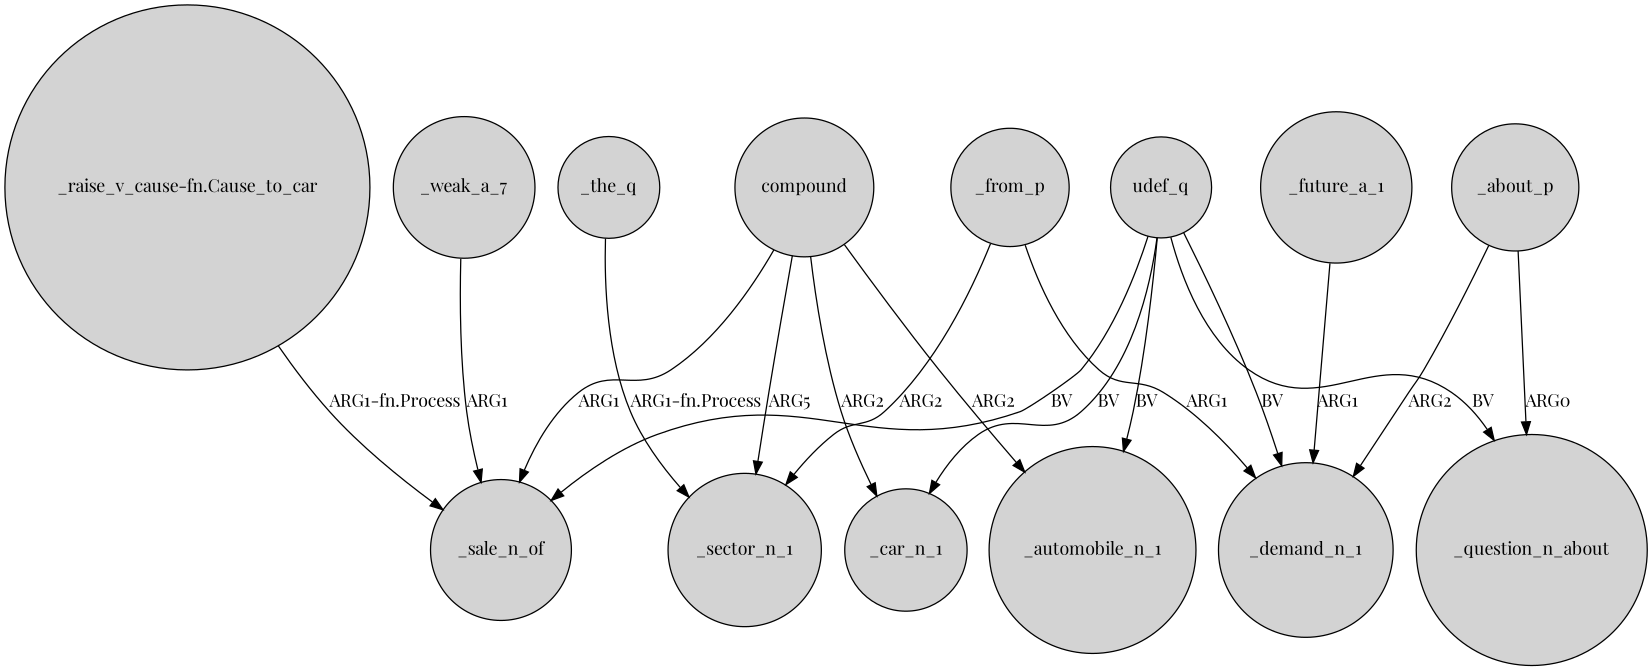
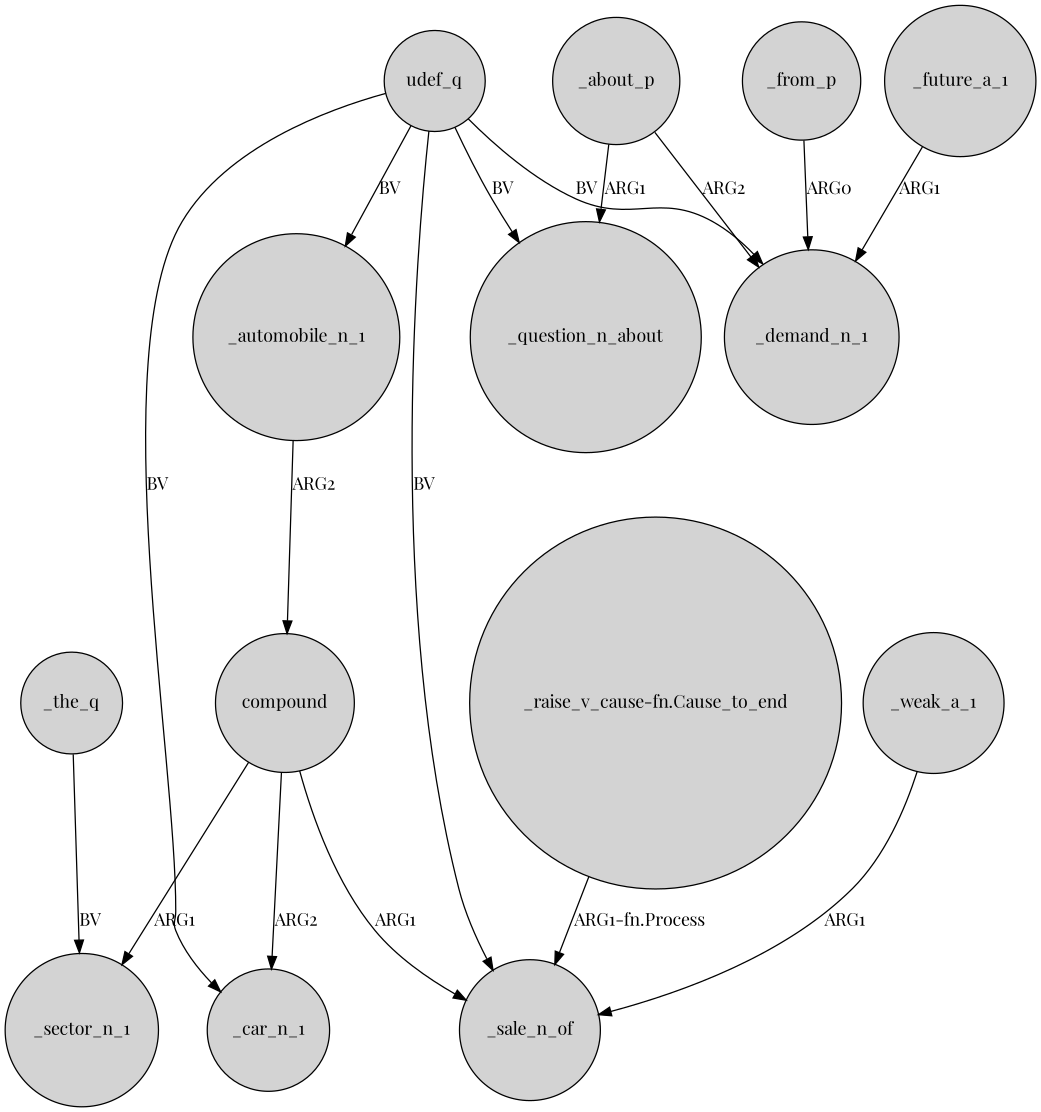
(187, 187) -> (656, 703)
(464, 187) -> (934, 703)
(923, 350) -> (290, 531)
(914, 380) -> none
(696, 402) -> (91, 921)
(790, 402) -> (175, 921)
(1207, 402) -> (830, 189)
(1548, 402) -> (626, 189)
